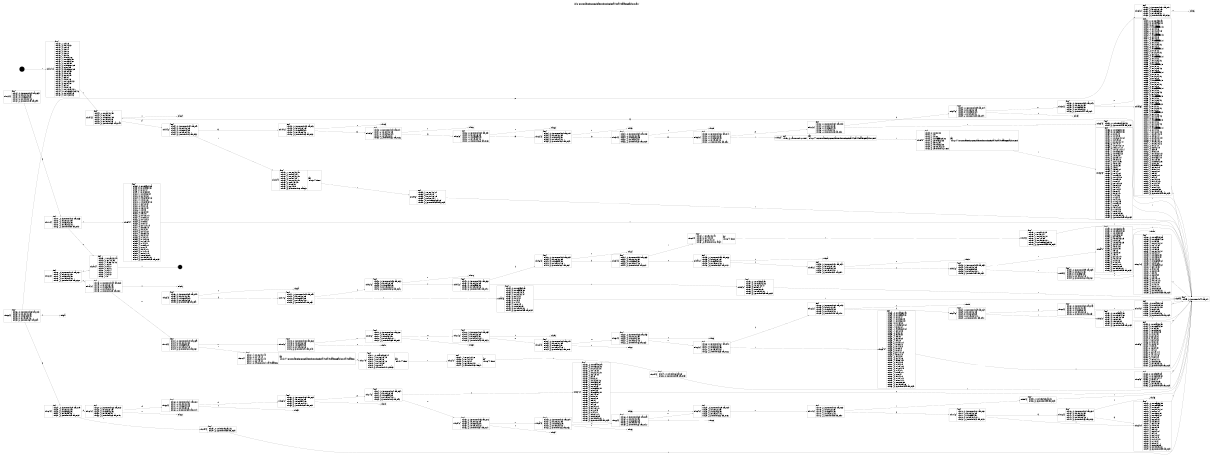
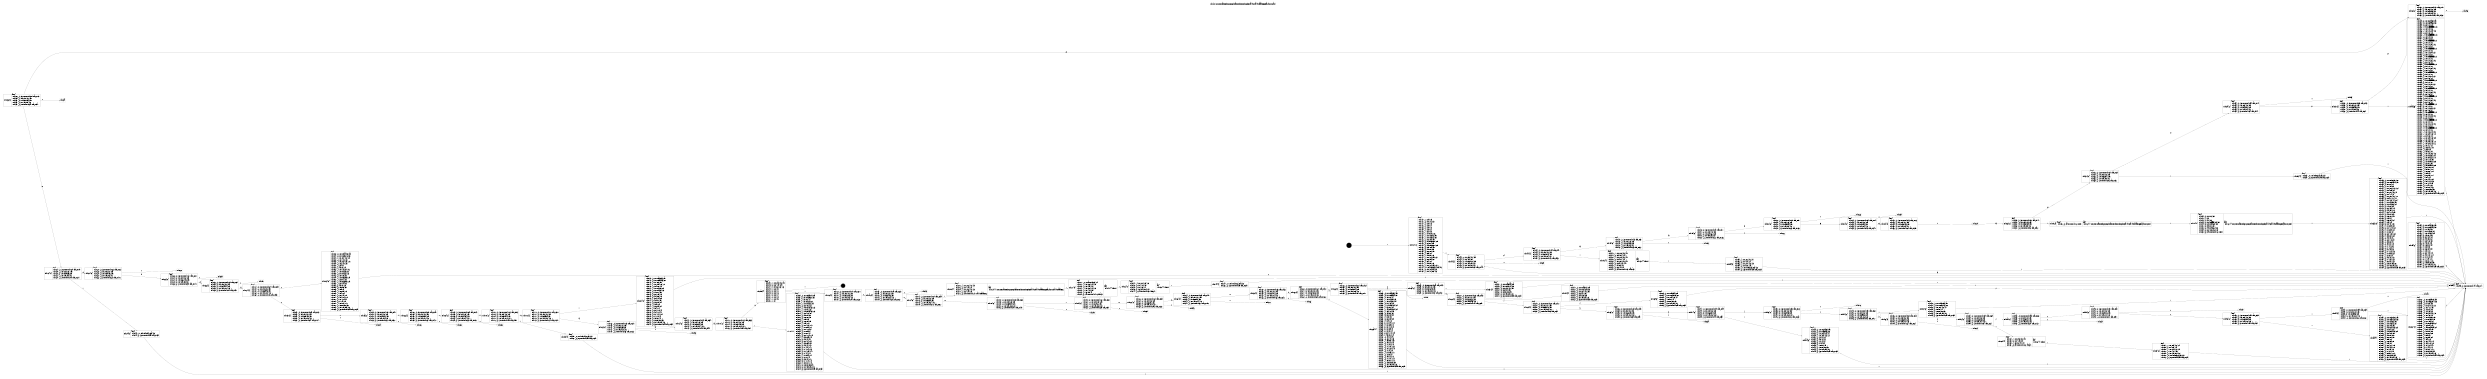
(671, 138) -> (1990, 224)
(85, 271) -> (805, 292)
none -> (1542, 307)
(663, 412) -> (487, 324)
(1114, 421) -> (655, 329)
